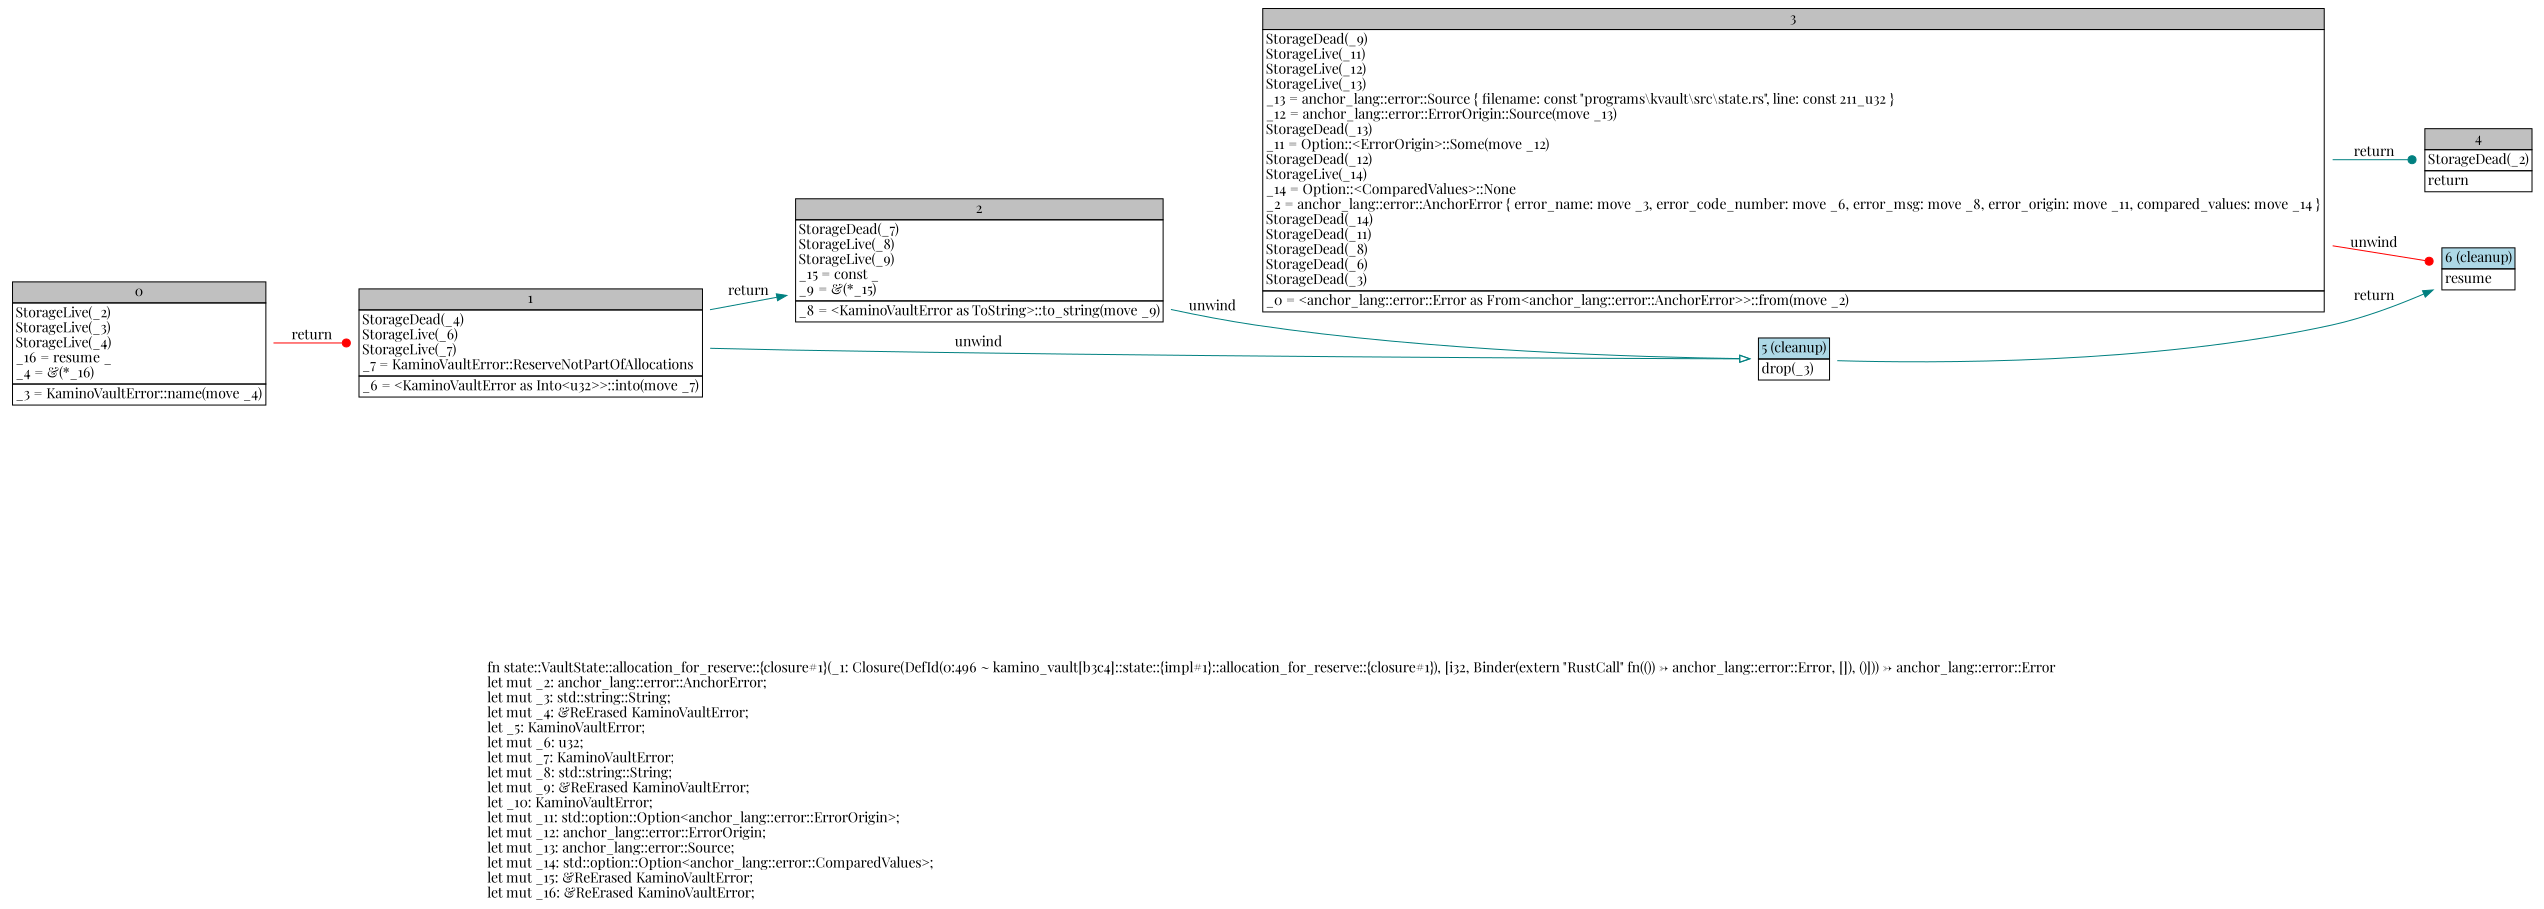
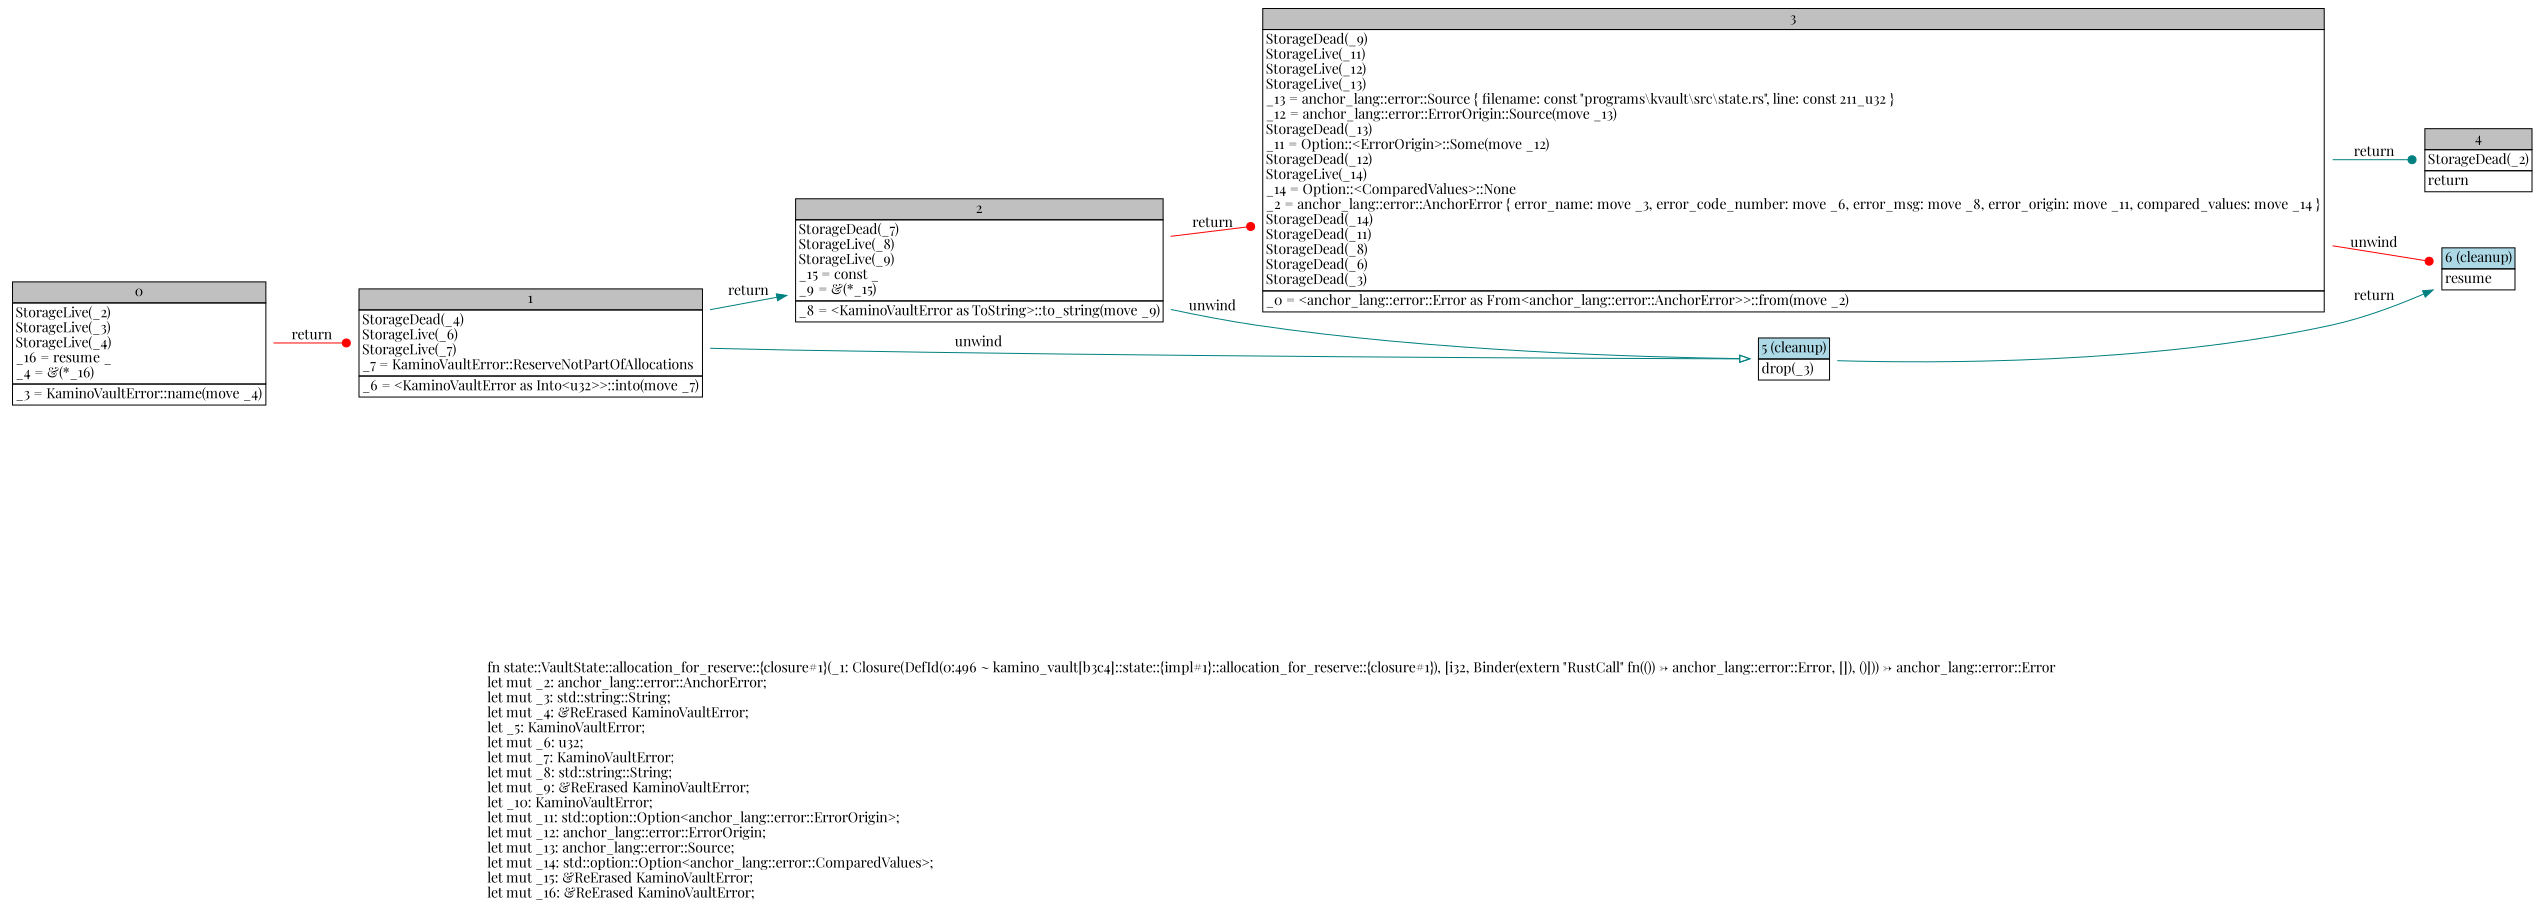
none -> (1209, 232)
